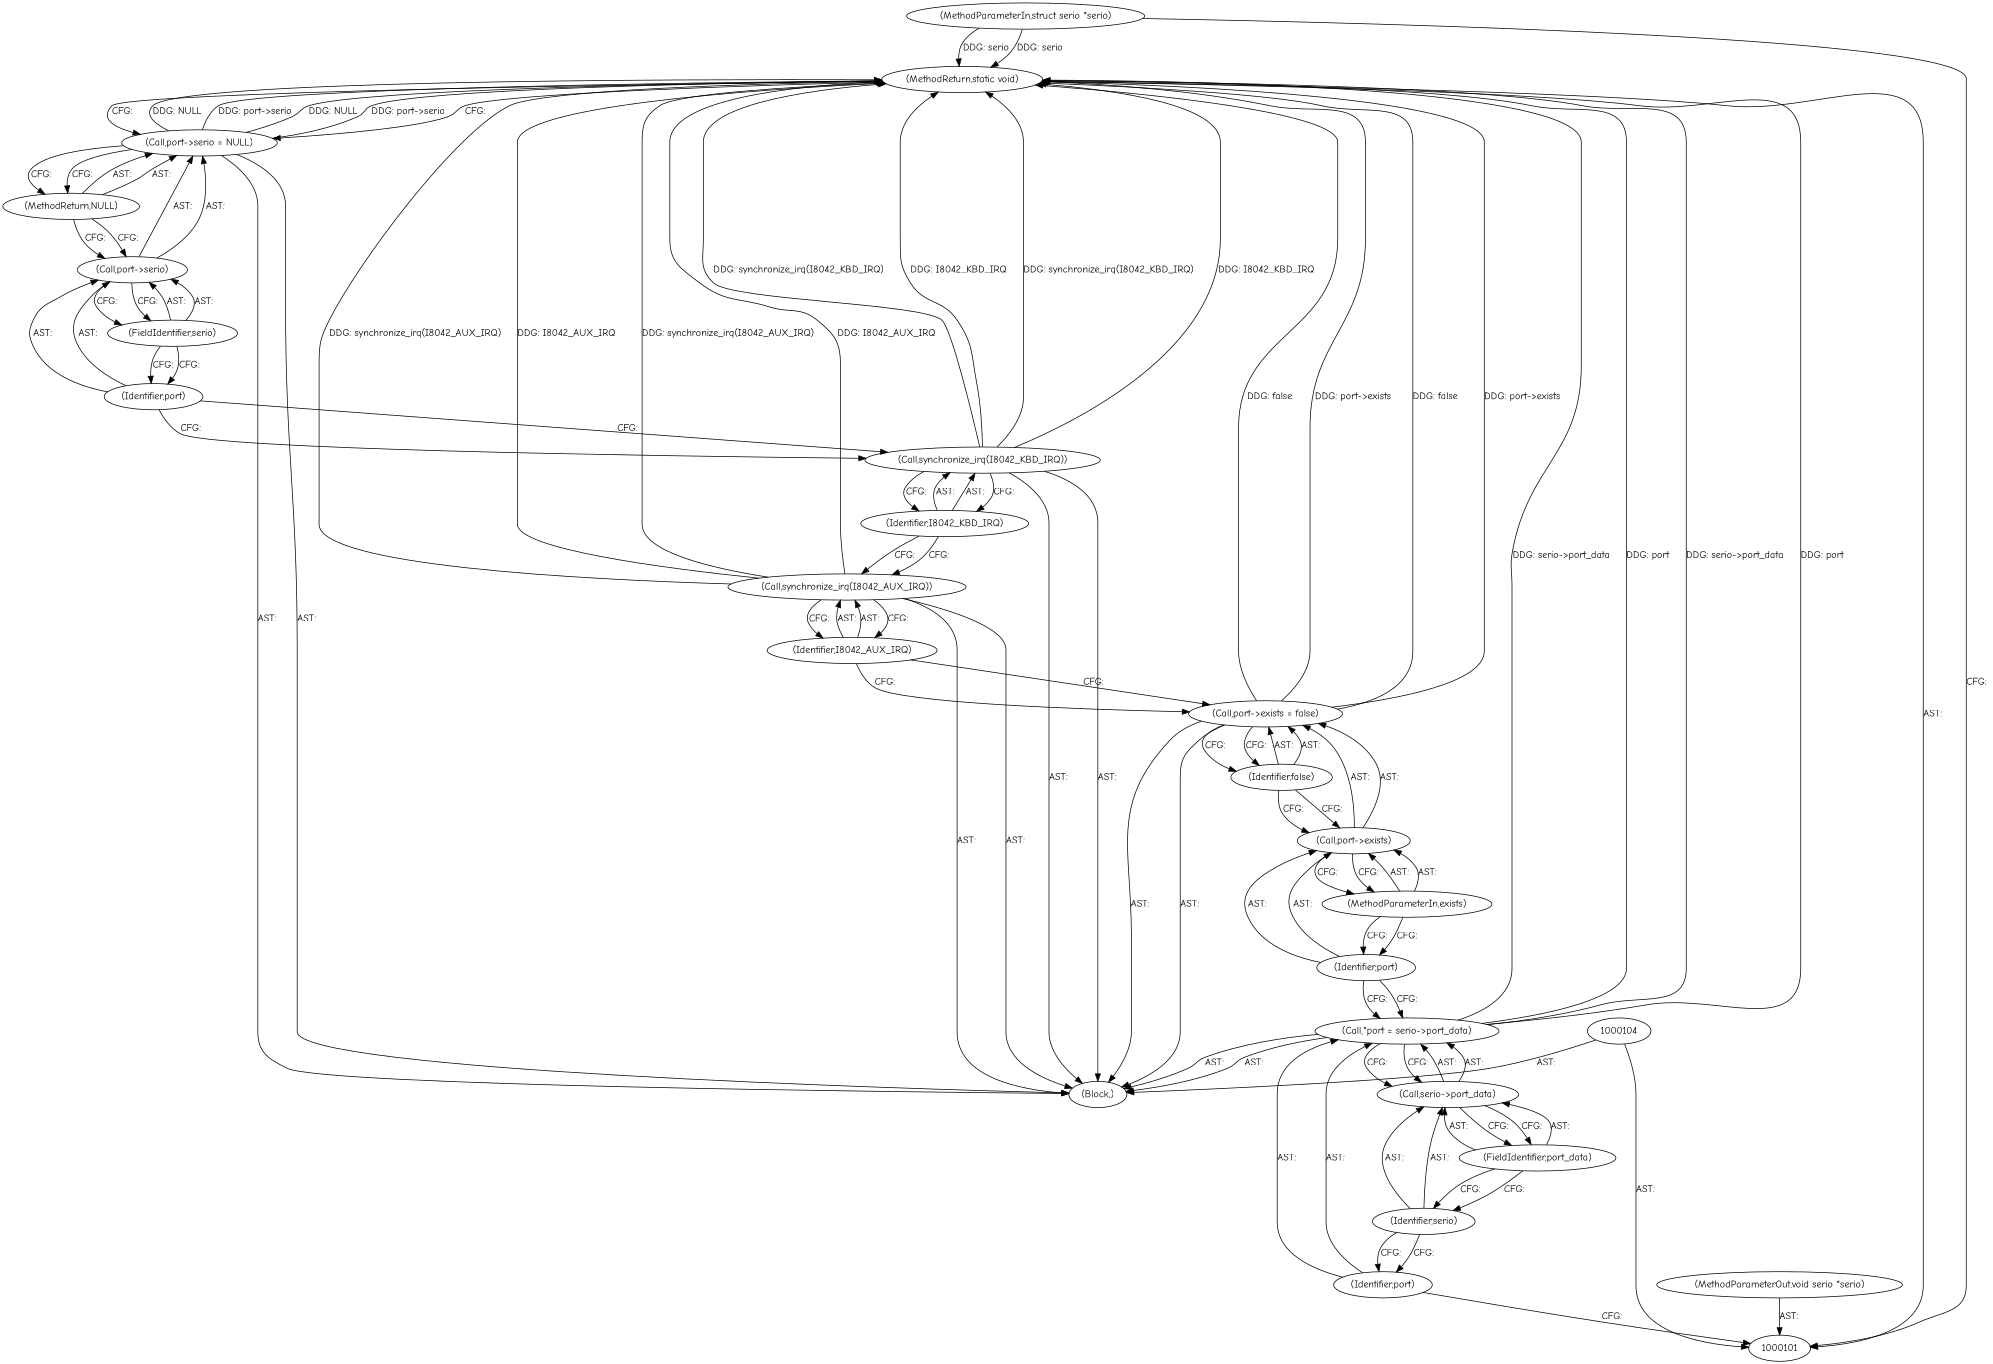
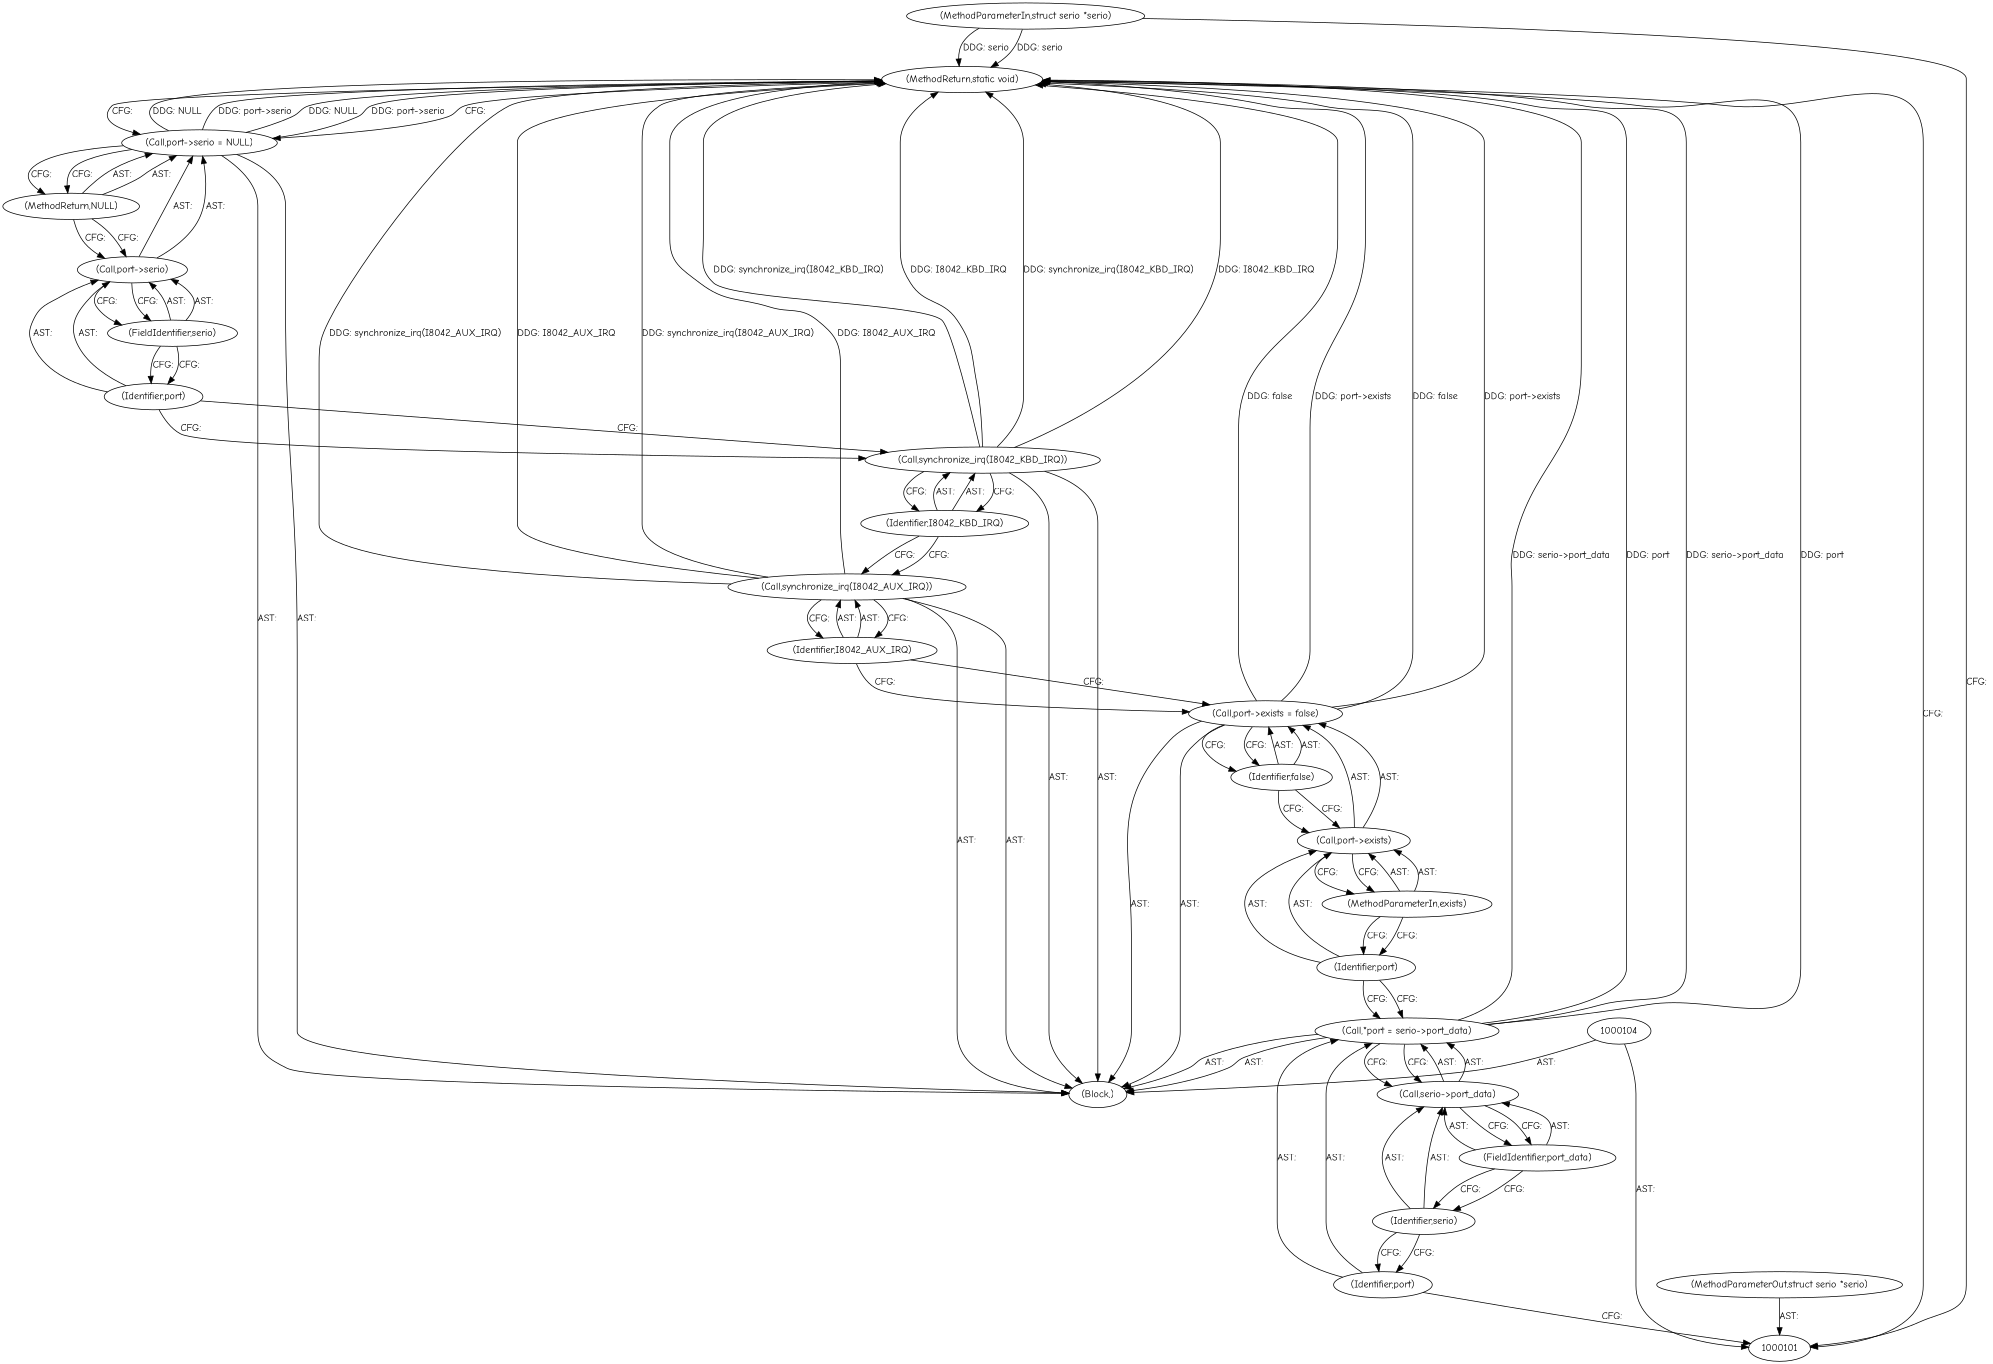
(1935, 714) -> (1935, 714)
(1780, 1285) -> (1780, 1285)
